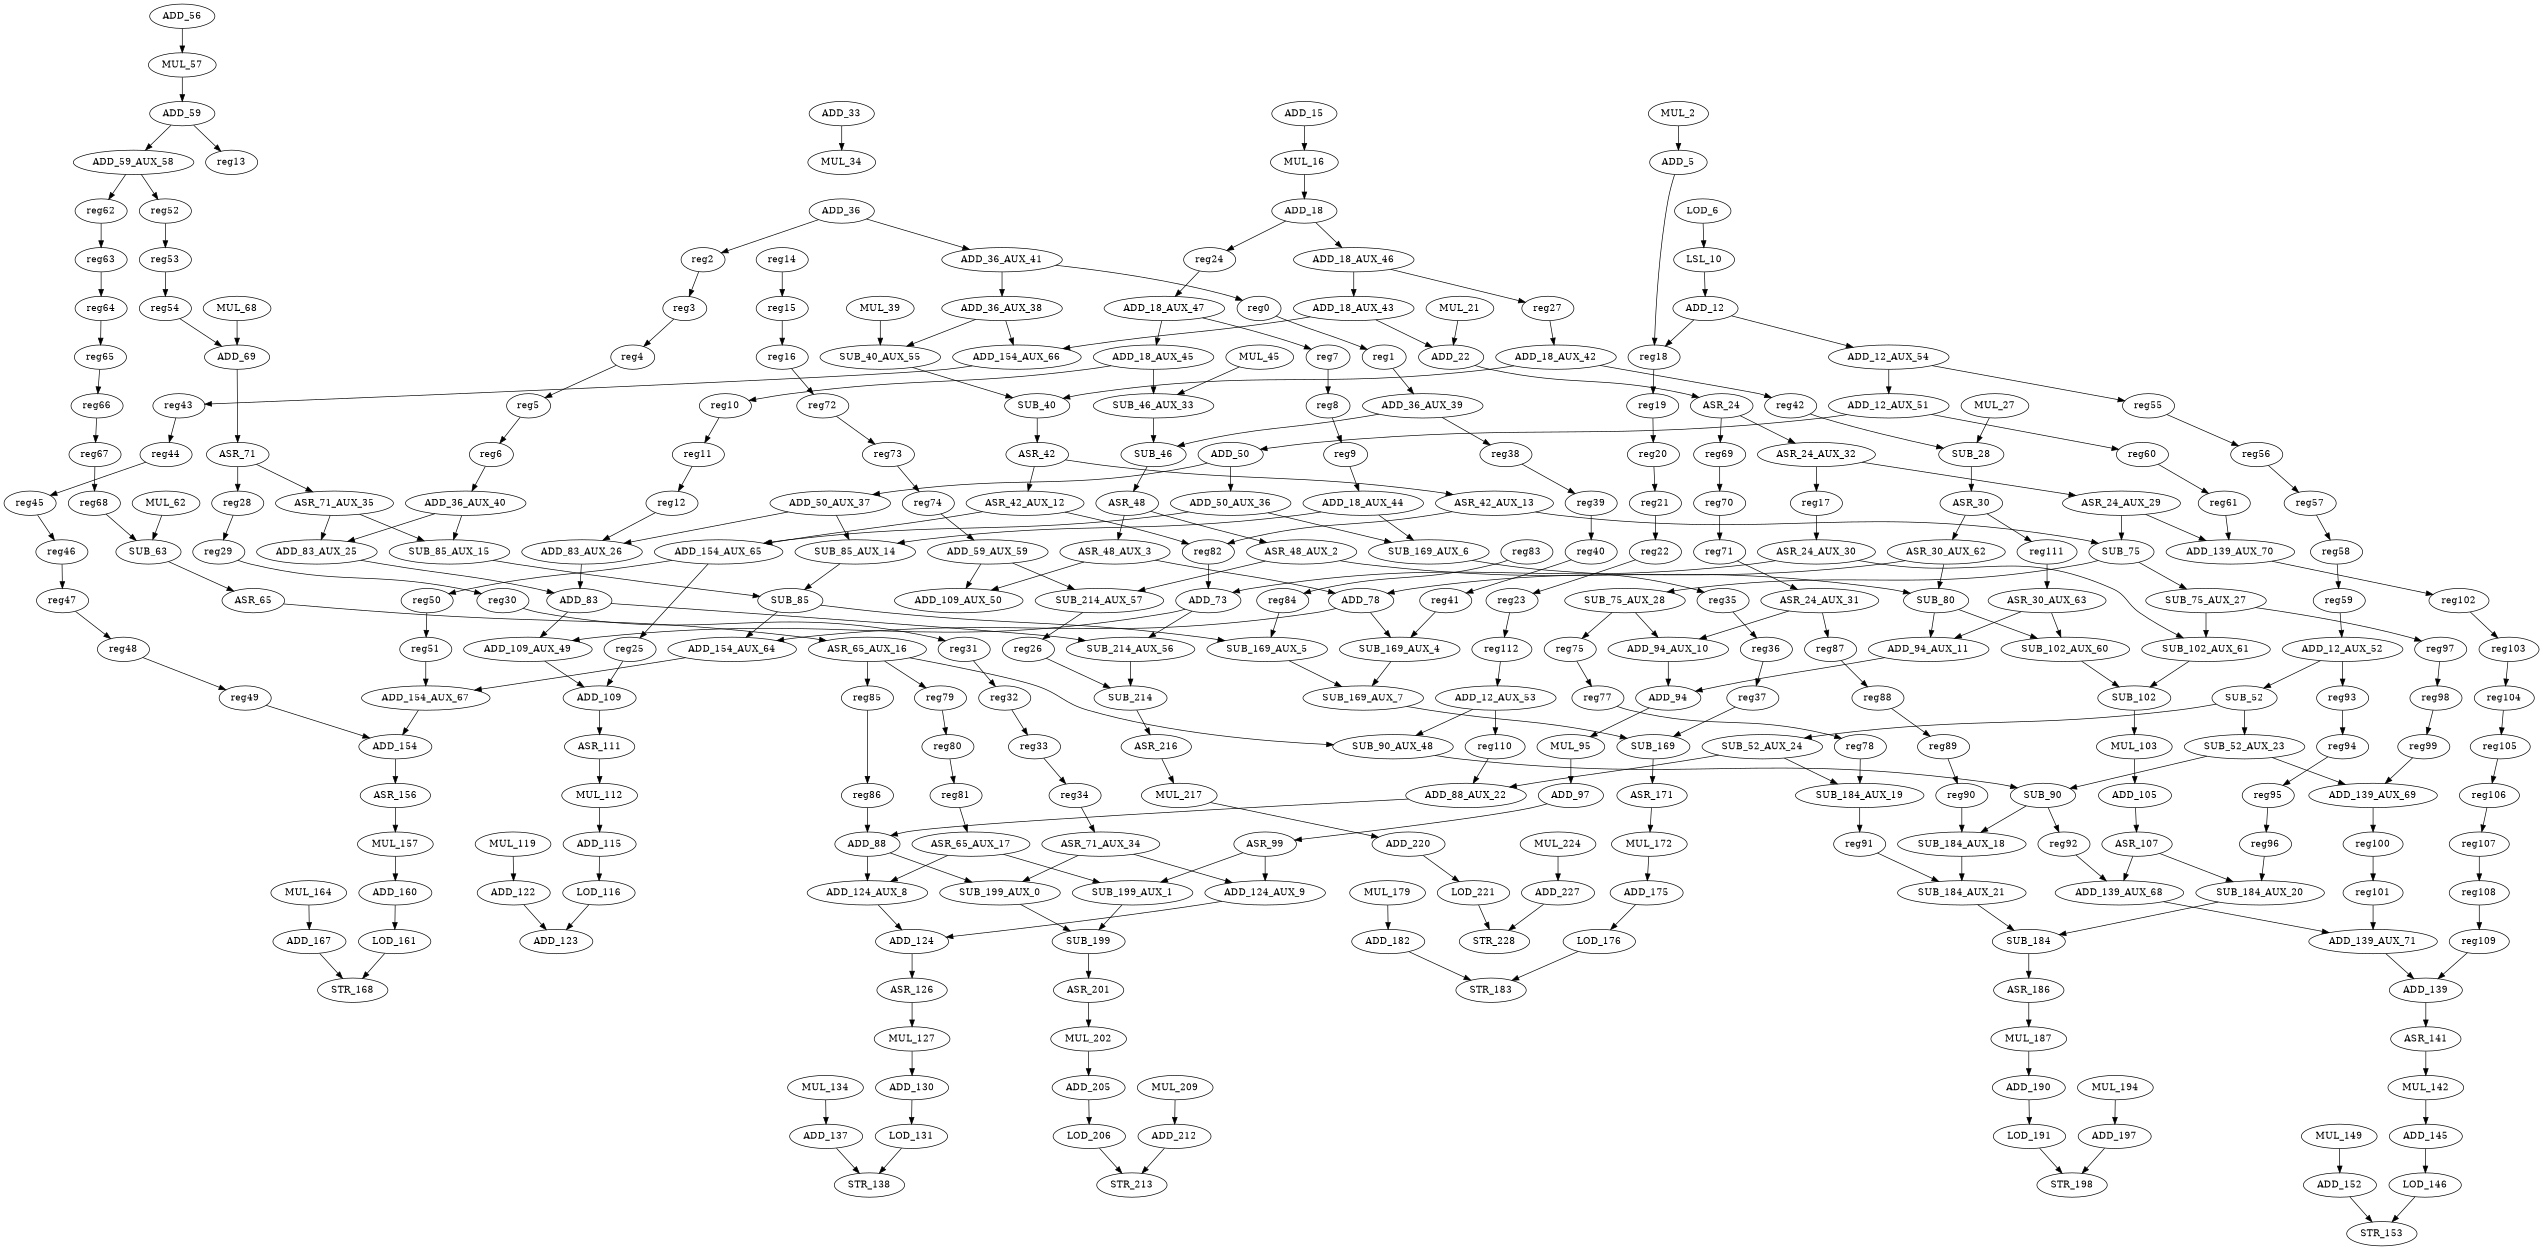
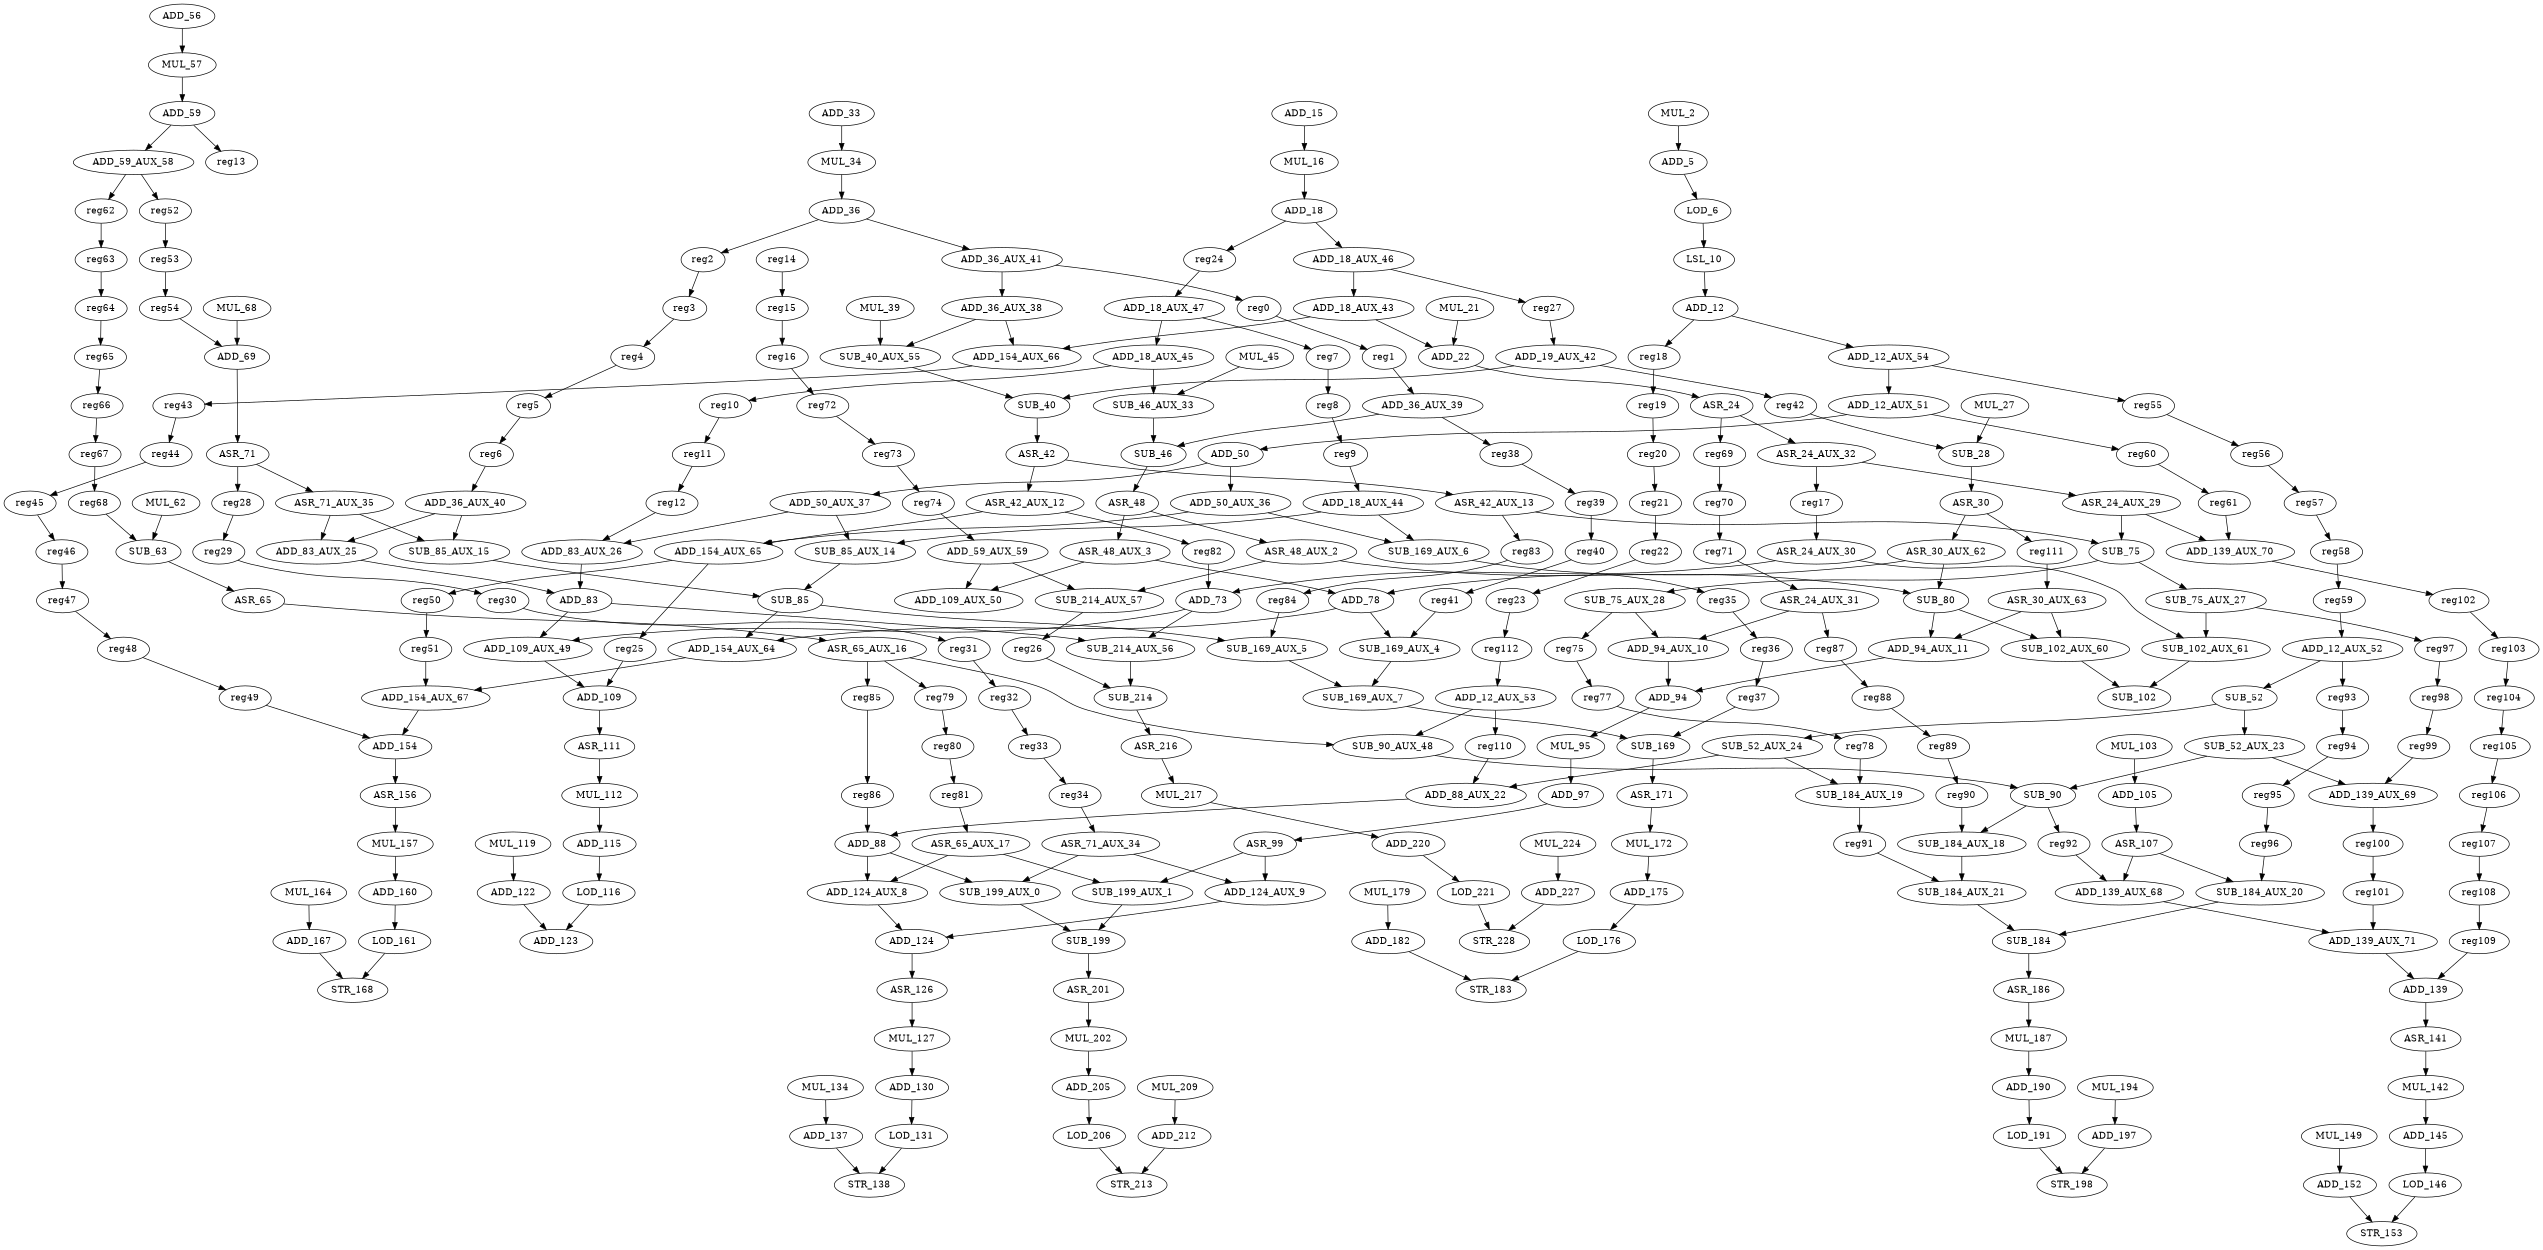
none -> (842, 183)
(1660, 256) -> (1689, 184)
(1556, 357) -> (1556, 357)
(1343, 524) -> (1509, 525)
(2134, 719) -> none
